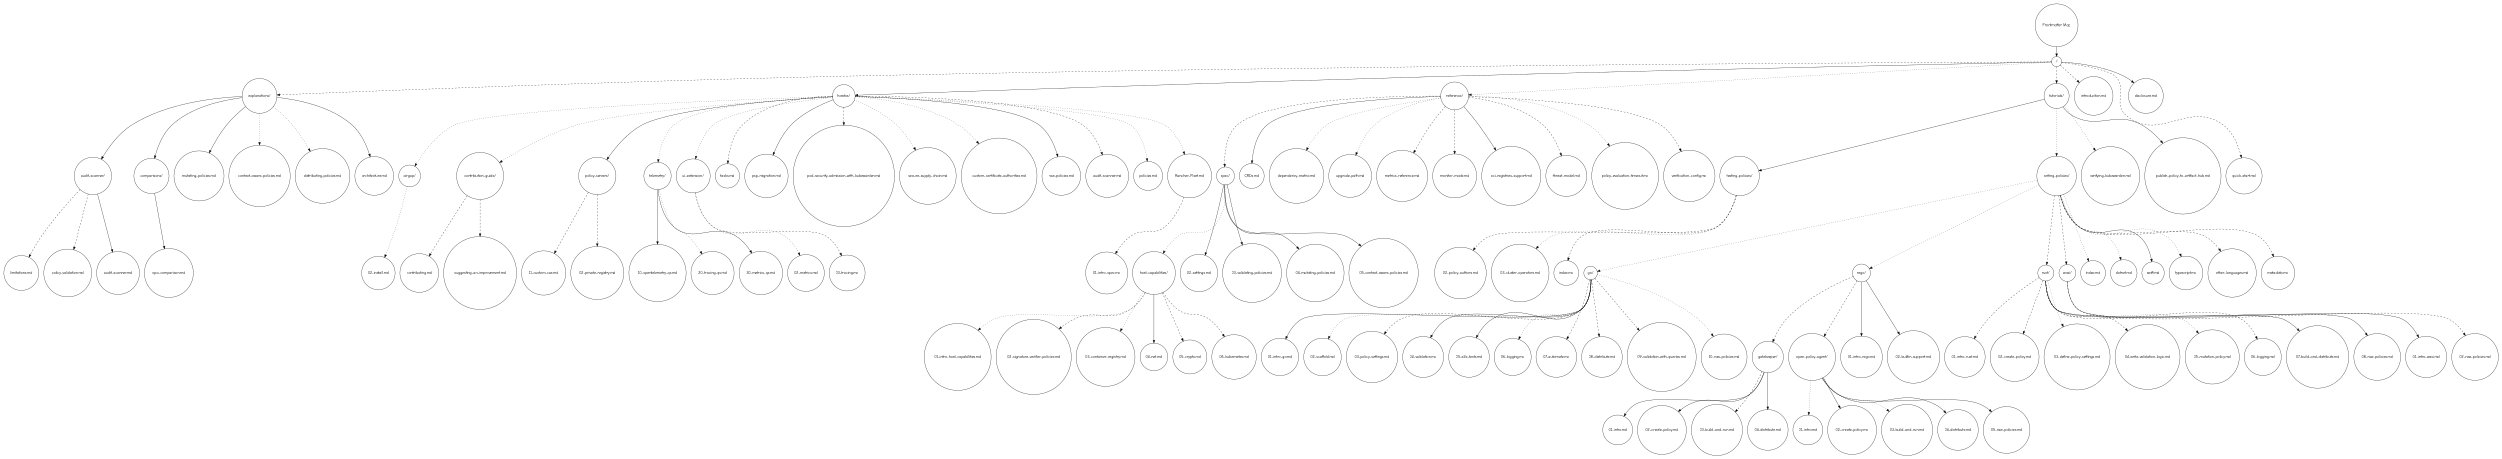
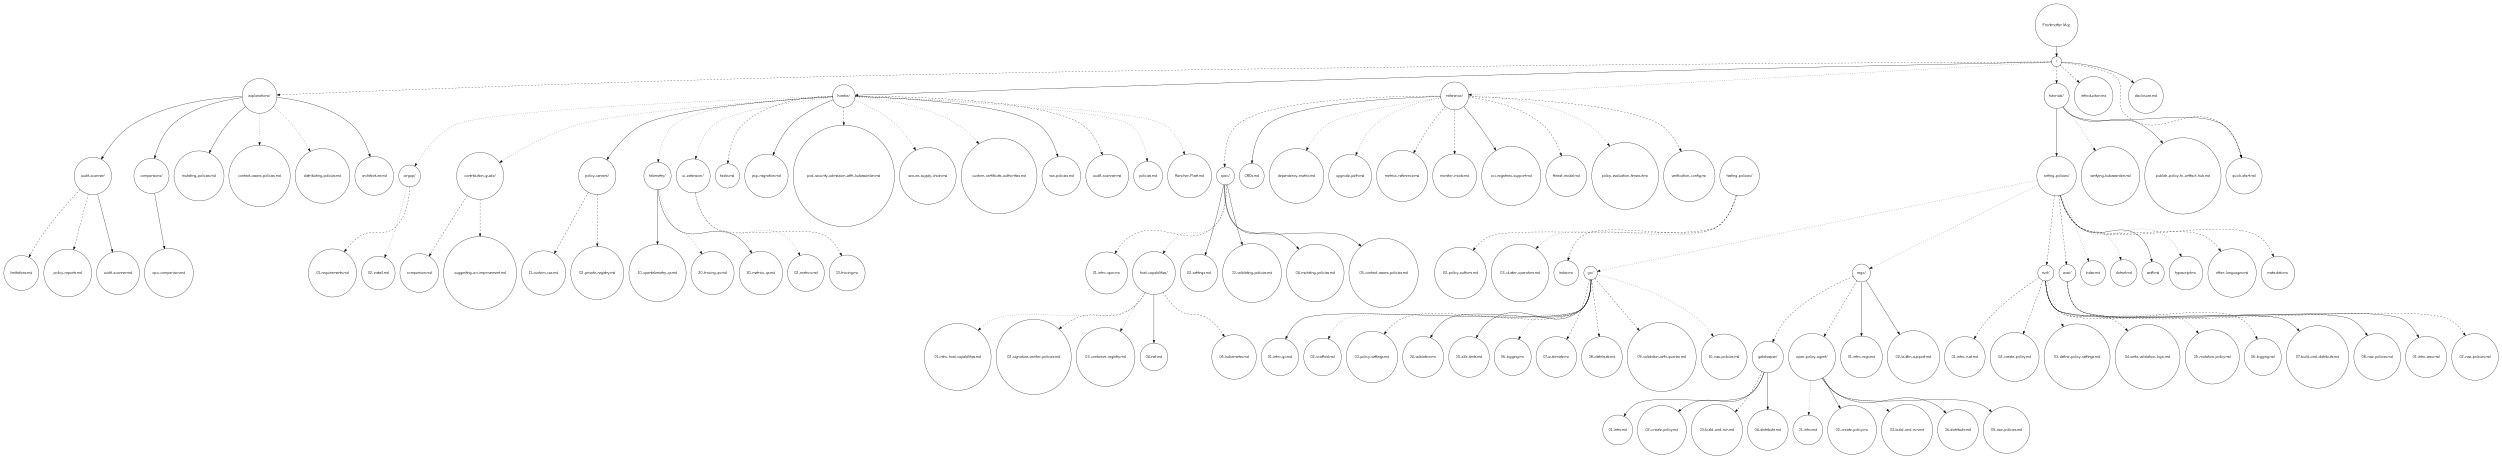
(2057, 131) -> (2057, 131)
(1903, 135) -> (2159, 118)
(1155, 231) -> (1185, 236)
(68, 273) -> (68, 273)
none -> (332, 273)
(419, 273) -> (419, 273)
(1190, 357) -> none
